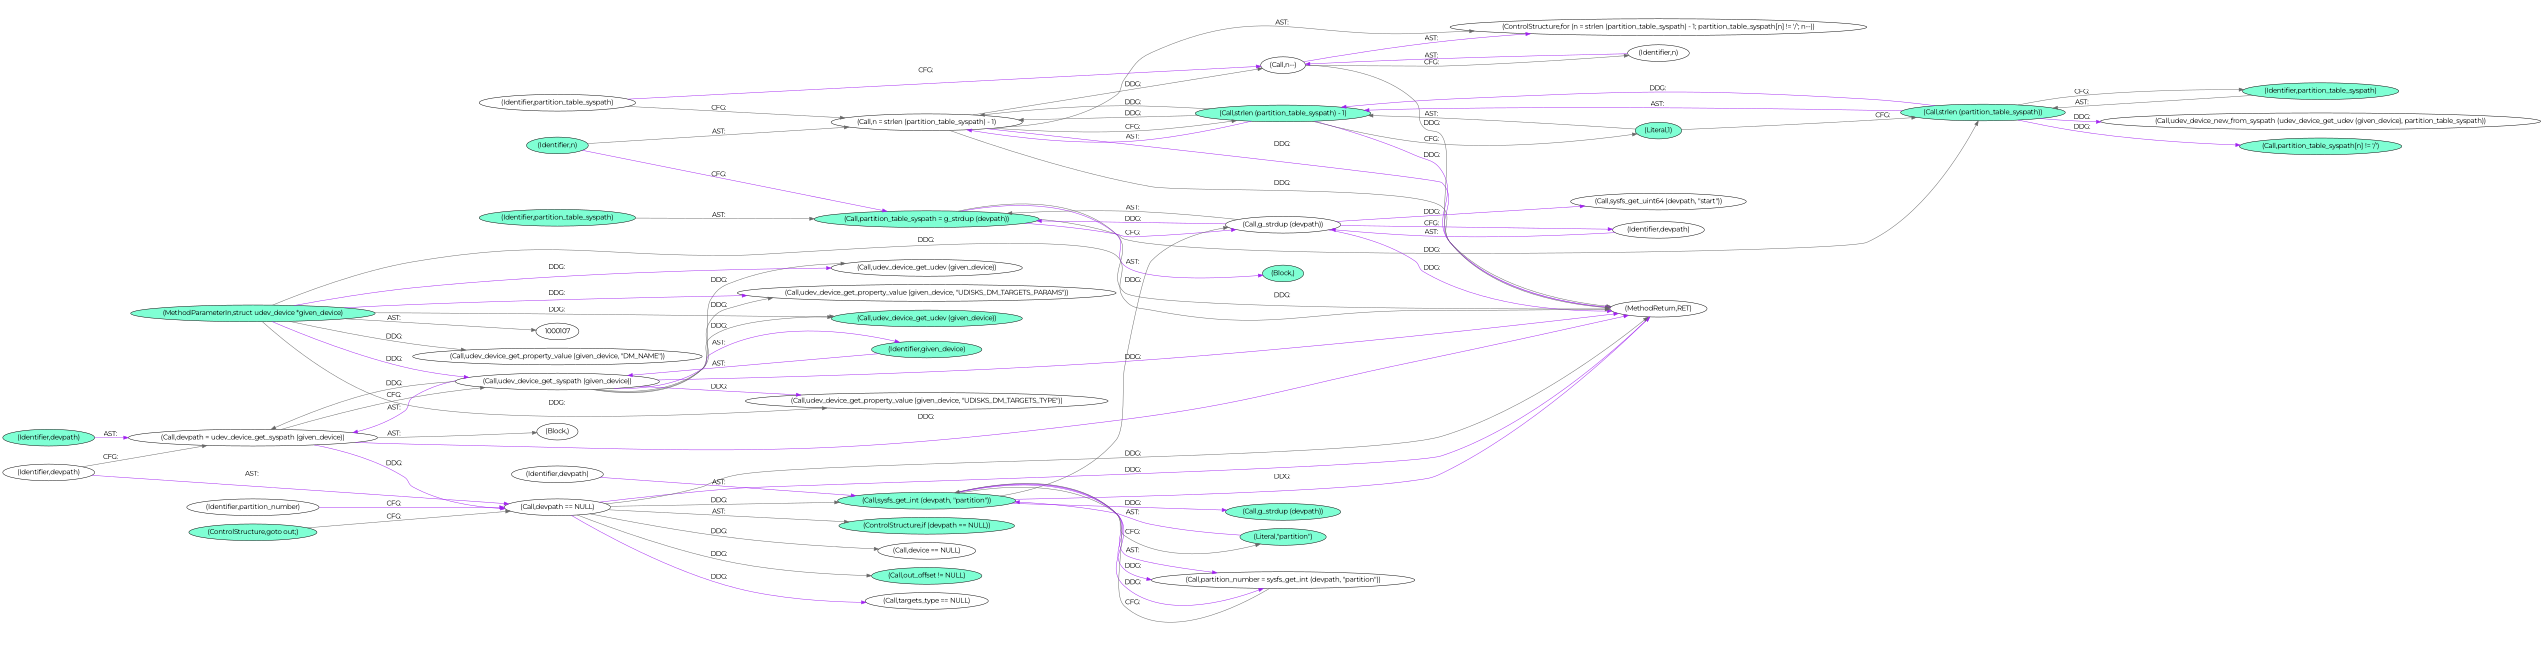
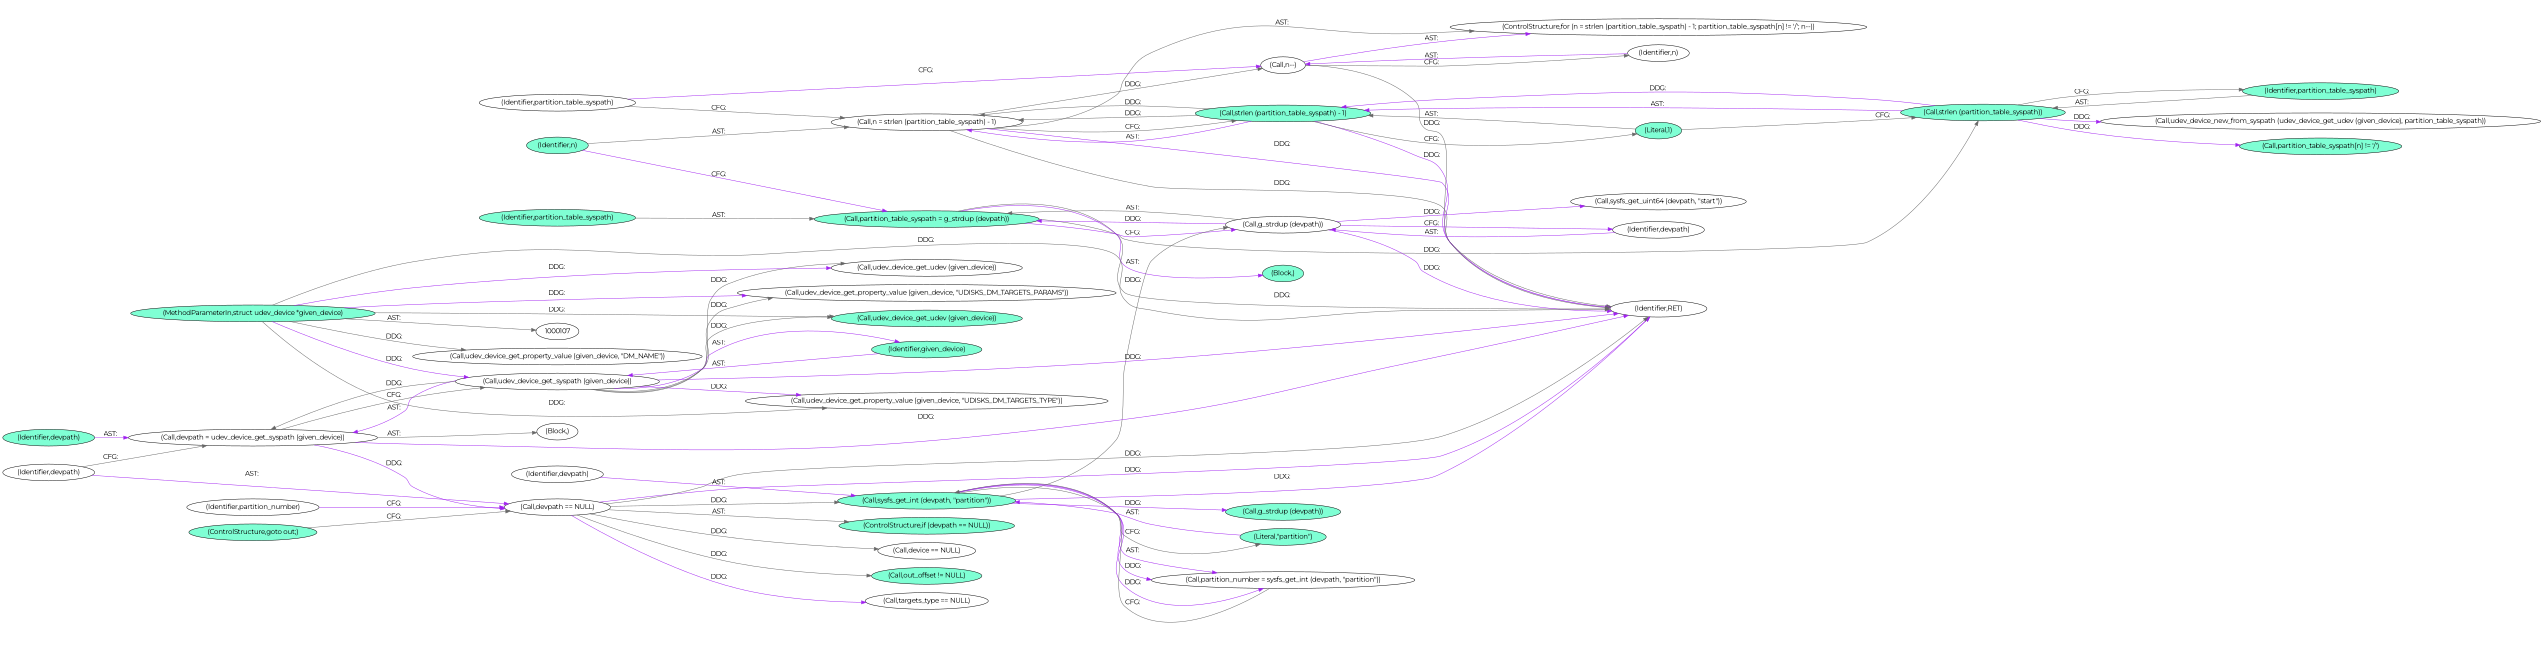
(1658, 309) -> (1658, 309)
